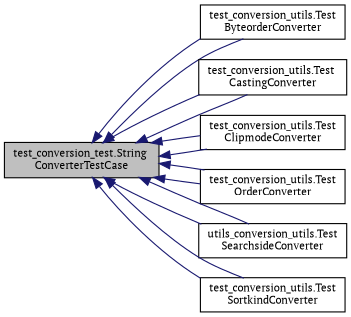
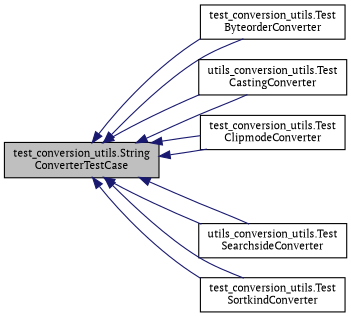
(273, 77) -> (273, 77)
(82, 160) -> (82, 160)
(273, 187) -> none
